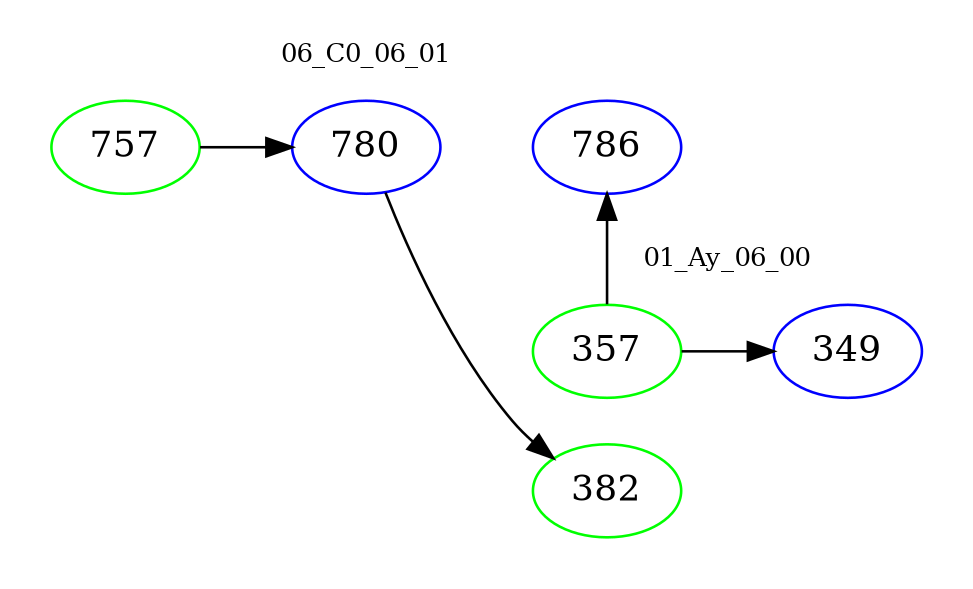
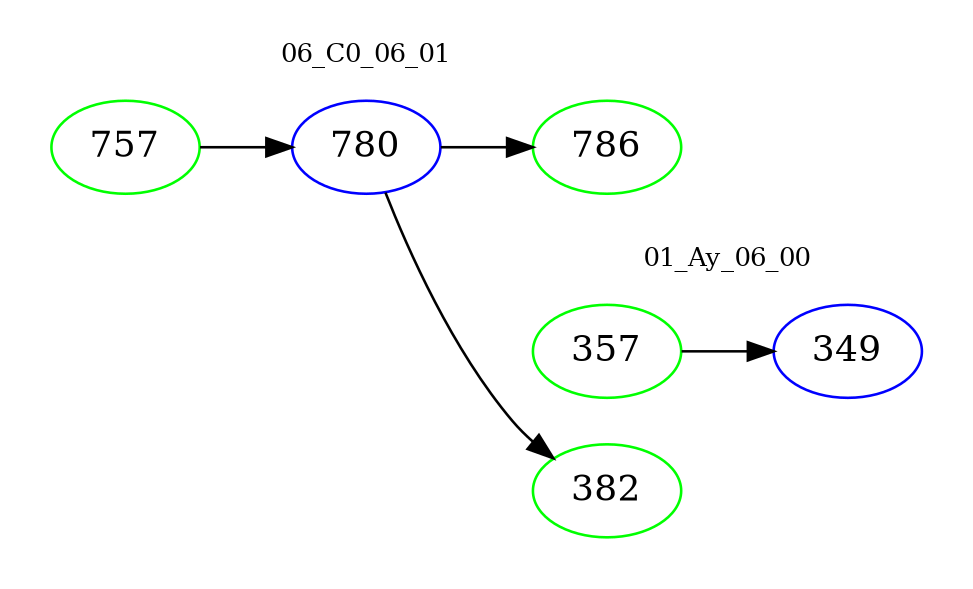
(607, 147) -> (607, 147)
(607, 262) -> (474, 147)
